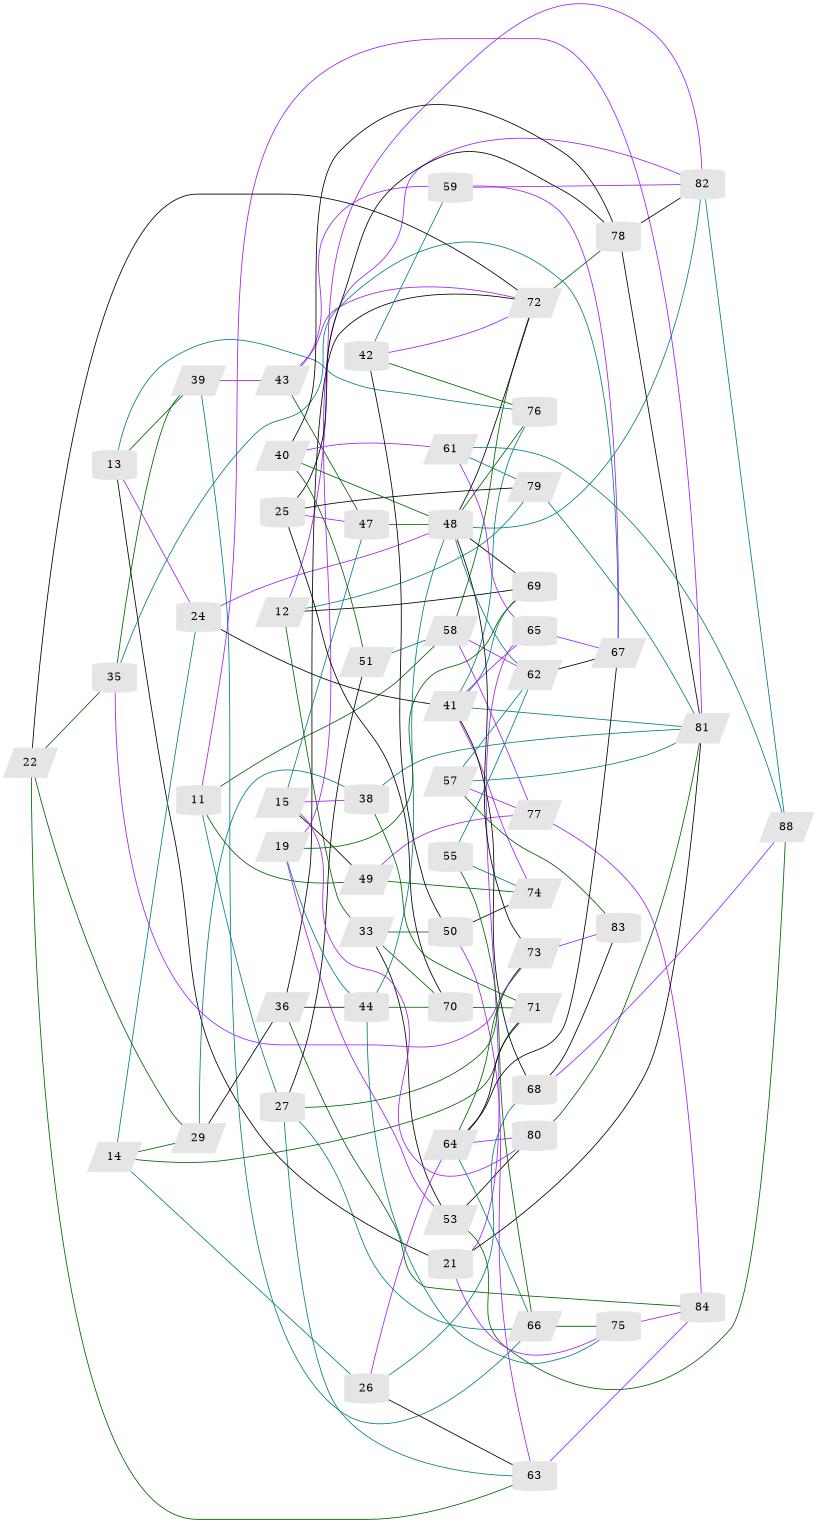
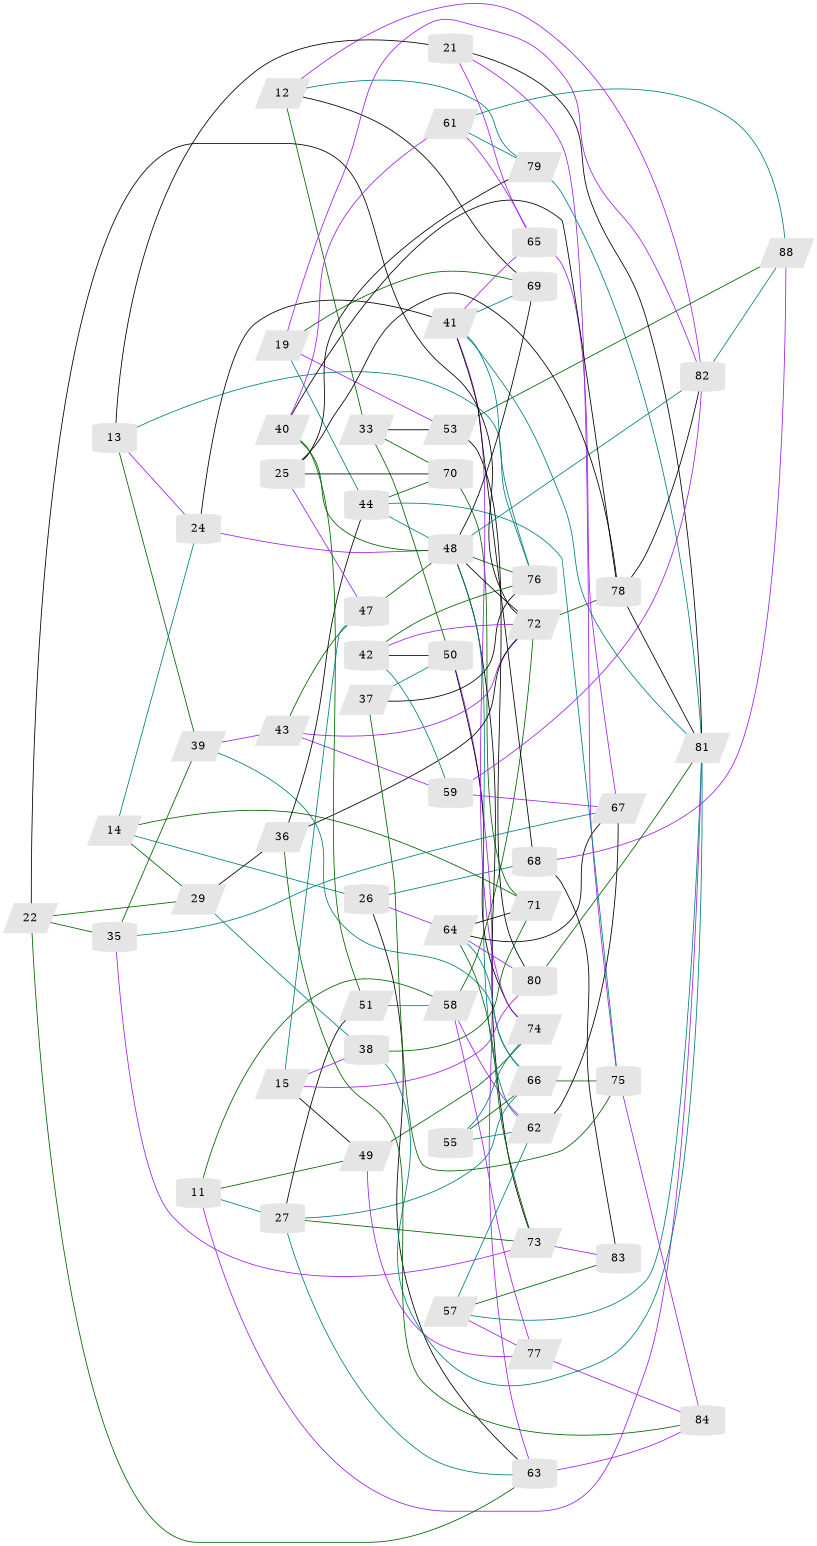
none -> (367, 700)
